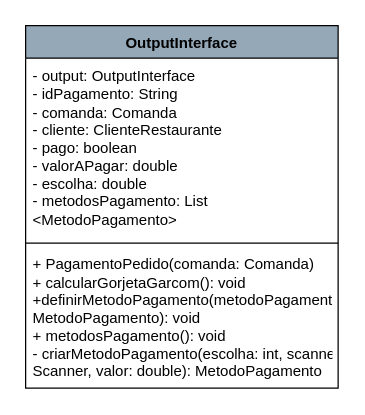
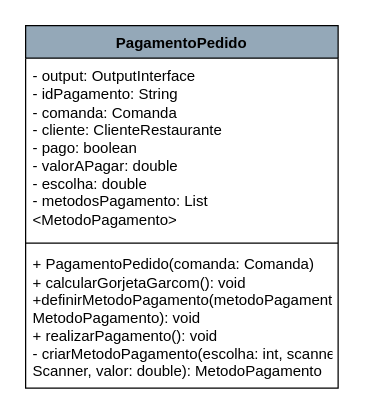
(182, 43) -> (182, 43)
(183, 318) -> (183, 318)
